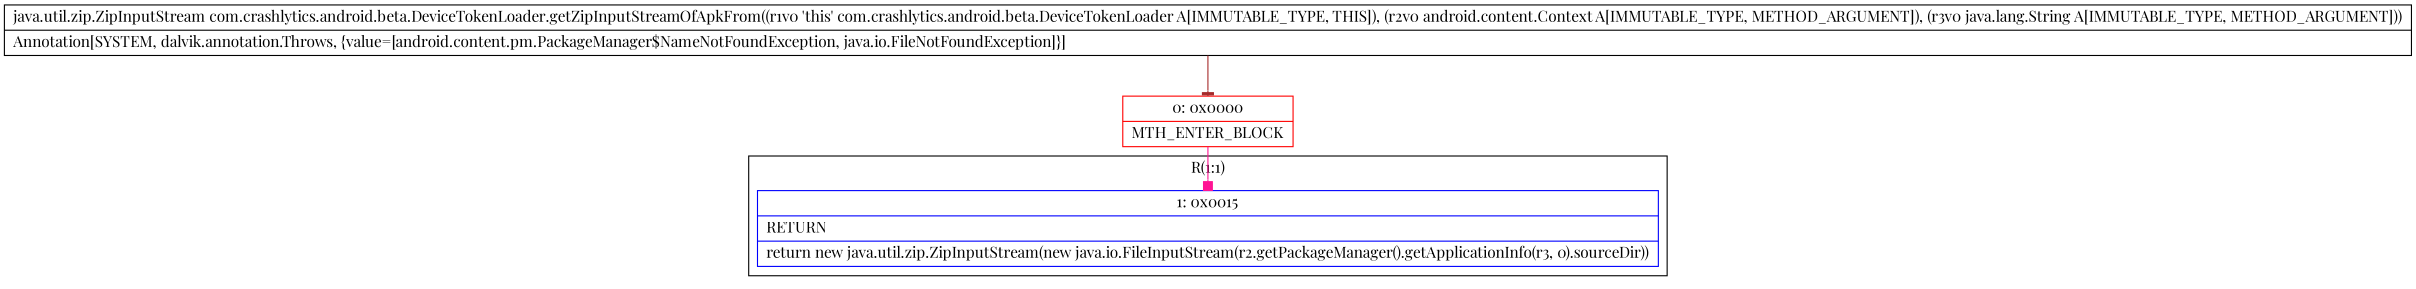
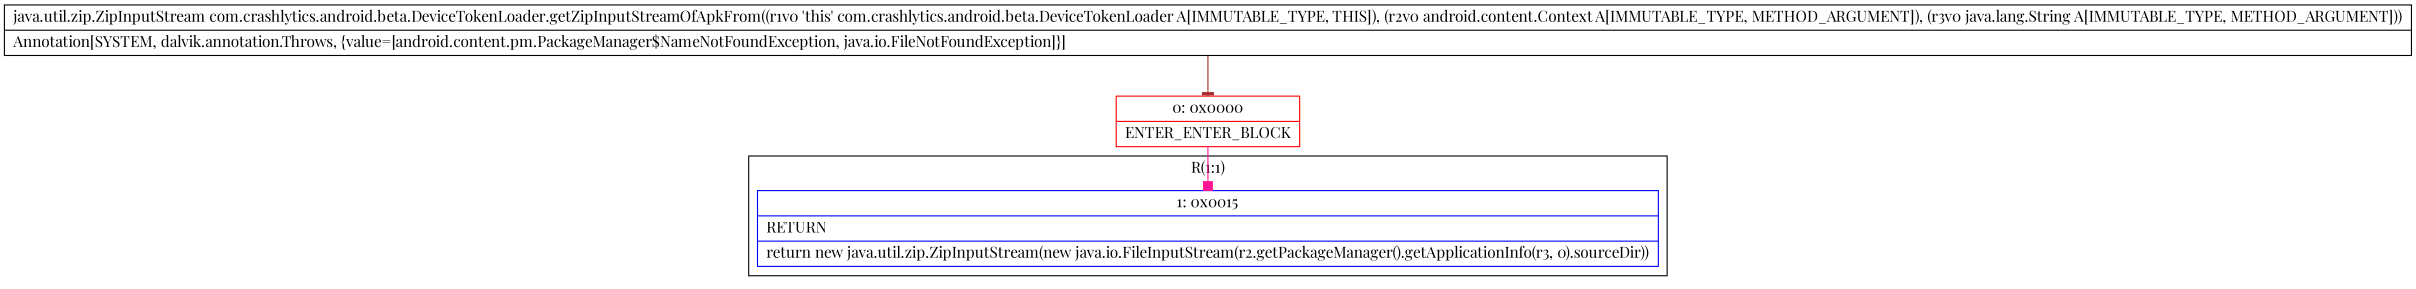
(1208, 133) -> (1208, 133)
